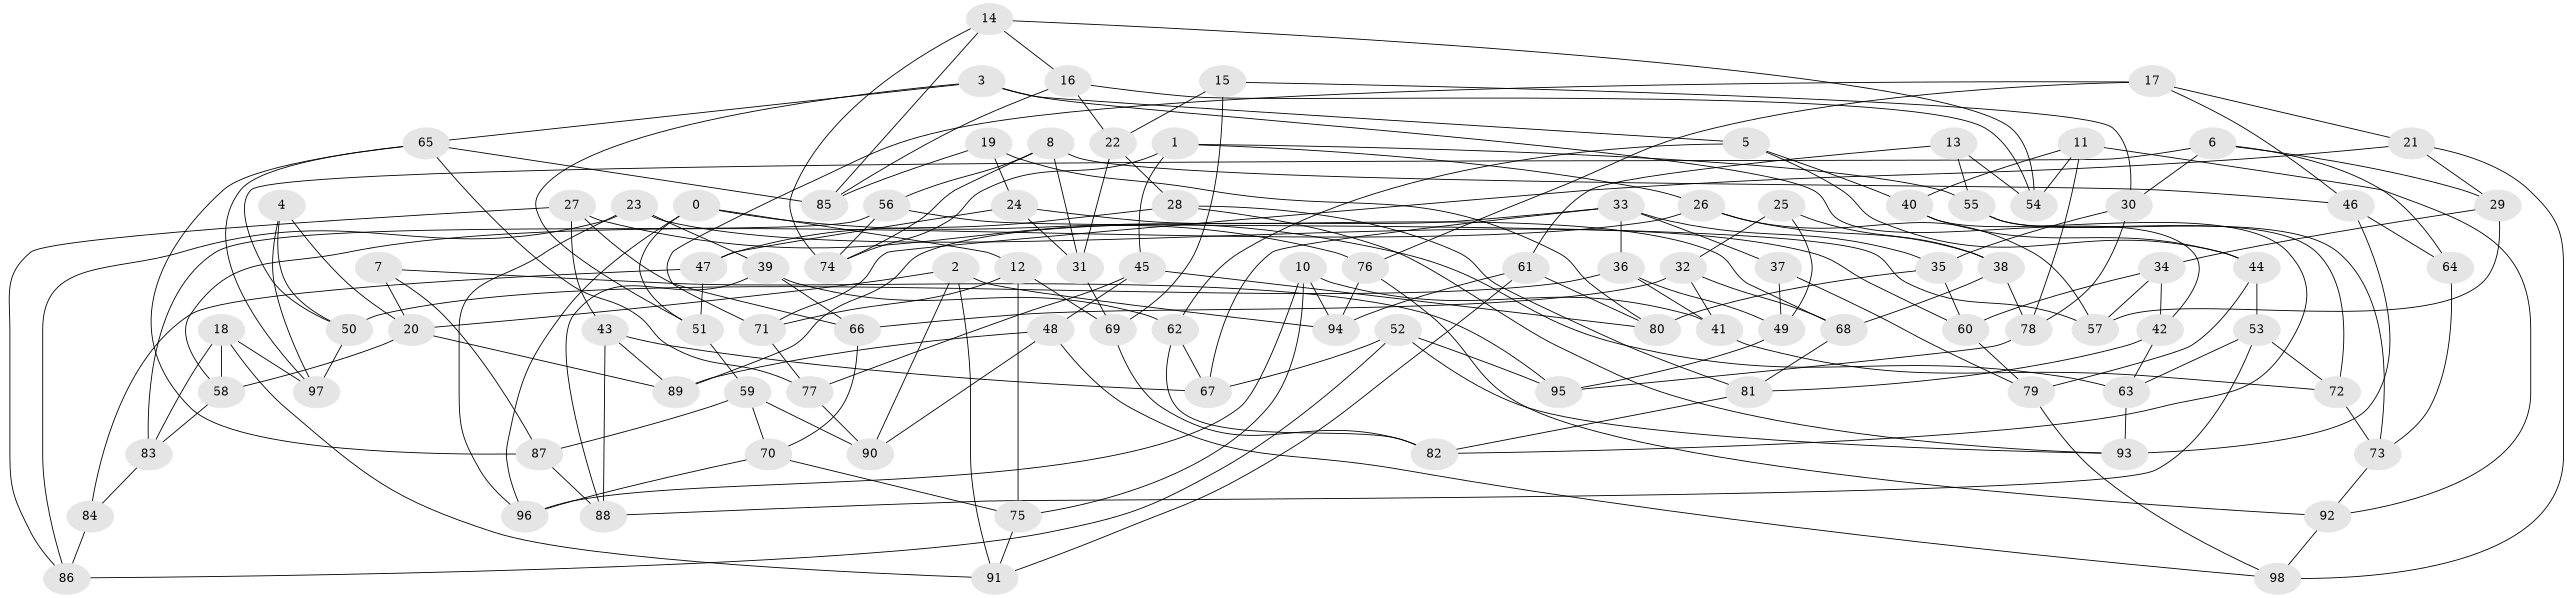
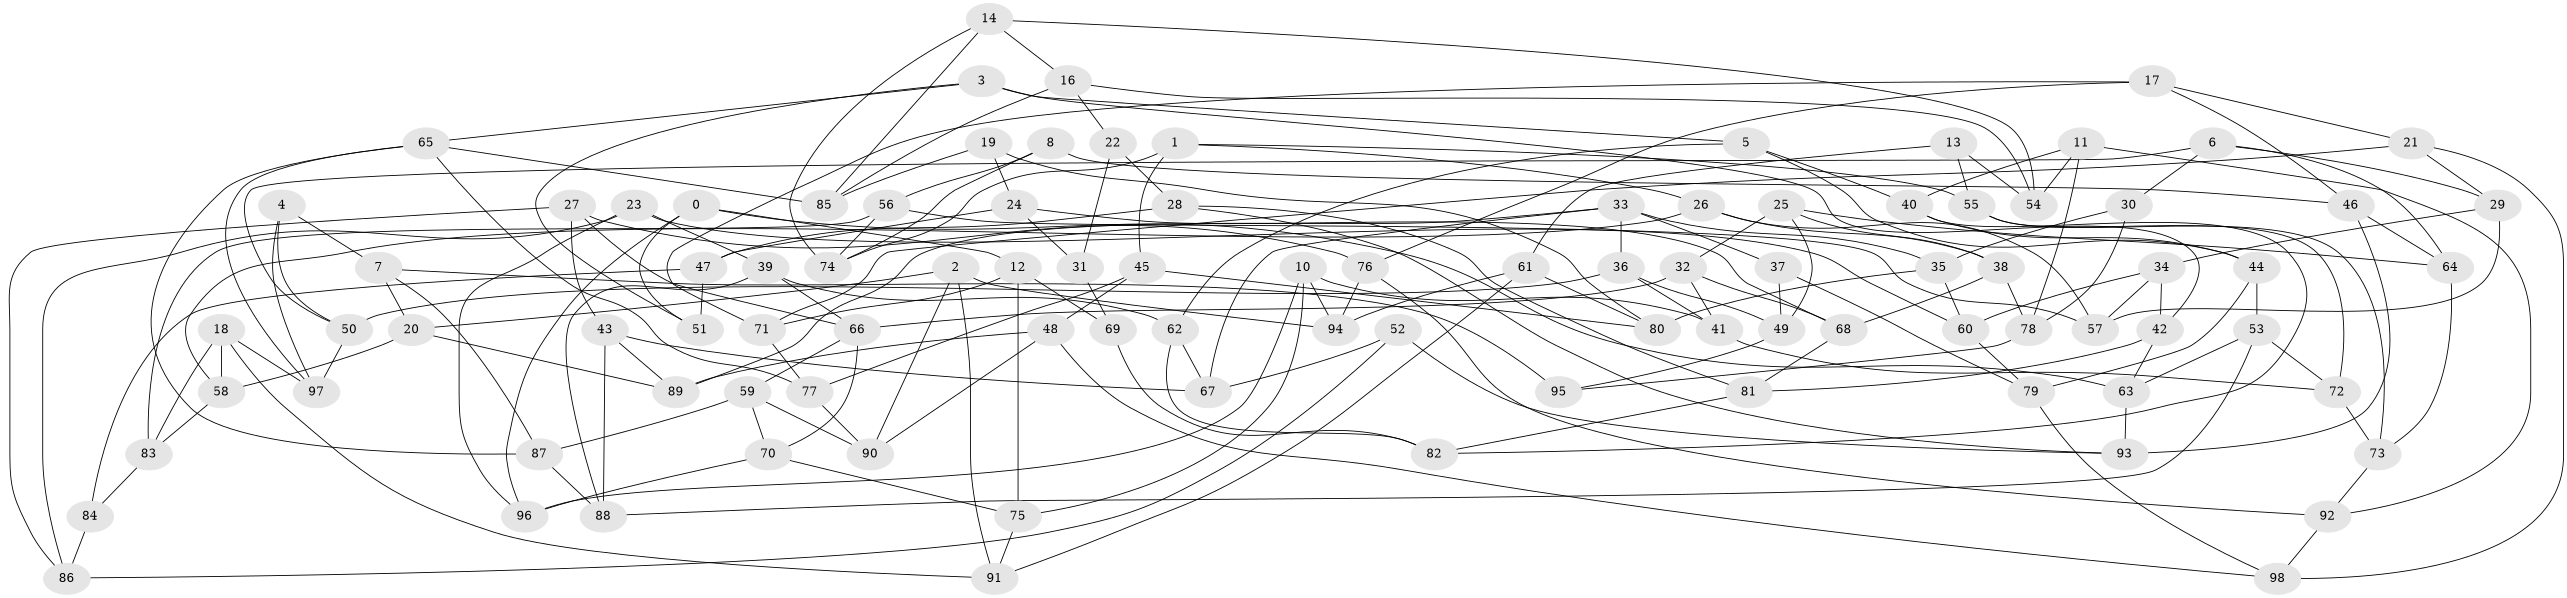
(1223, 81) -> none
(1066, 206) -> none
none -> (2271, 251)
(339, 275) -> (335, 240)
(1479, 360) -> none
(724, 361) -> (786, 370)
